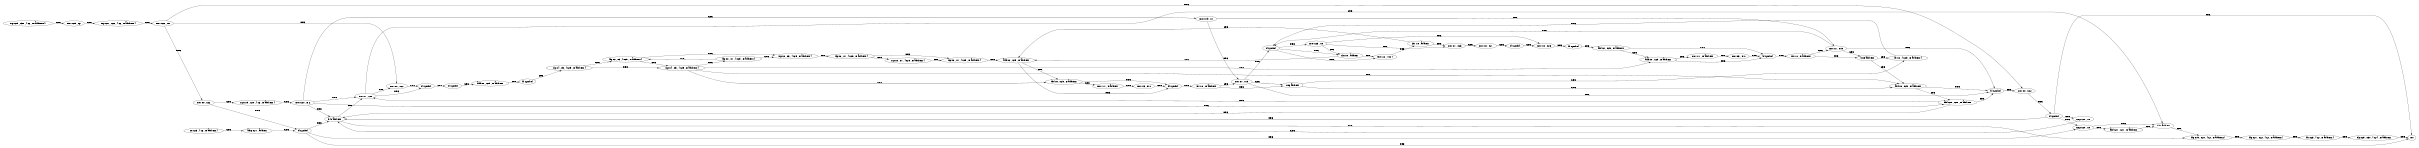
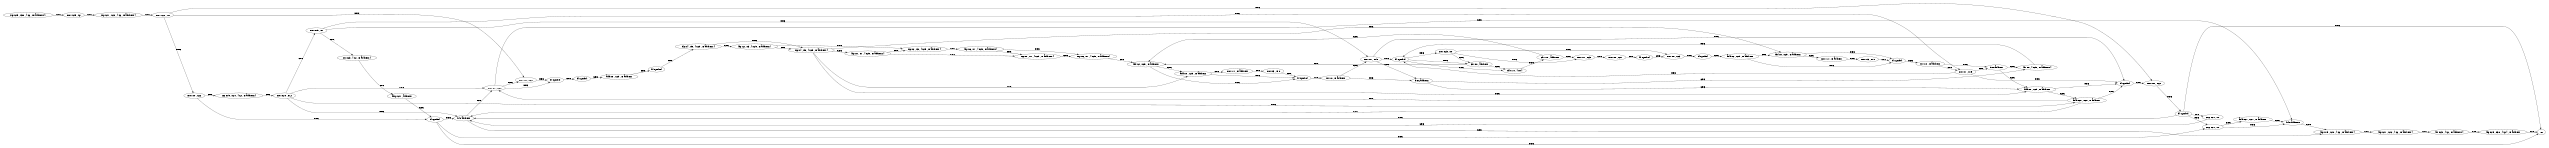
none -> (336, 44)
(683, 59) -> (952, 55)
